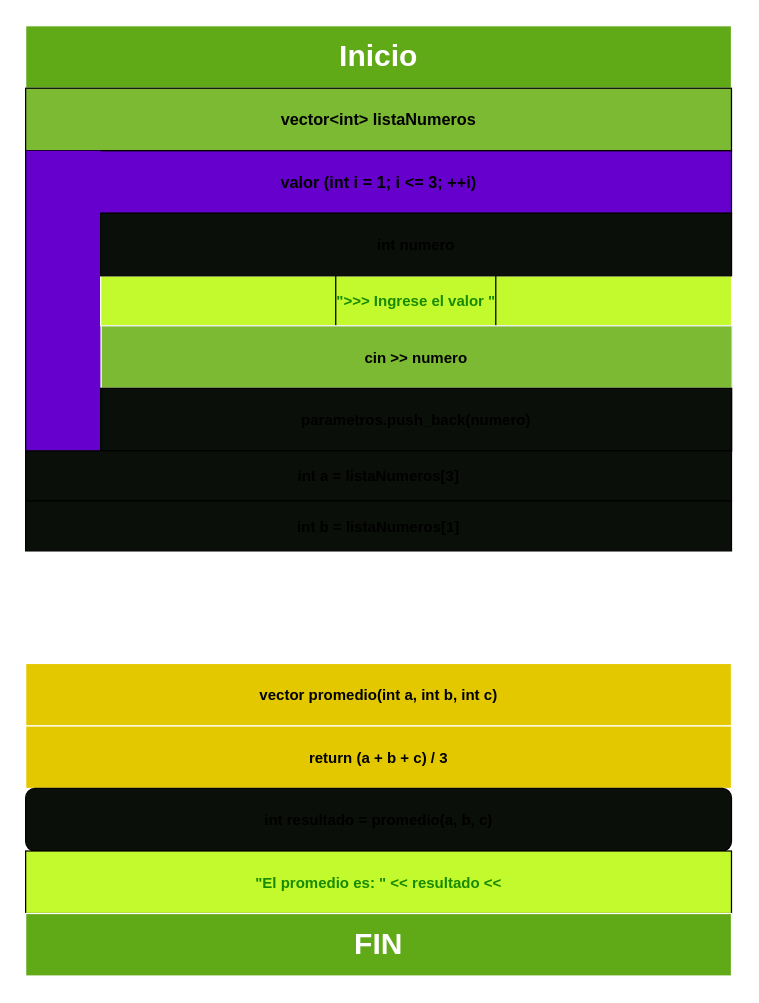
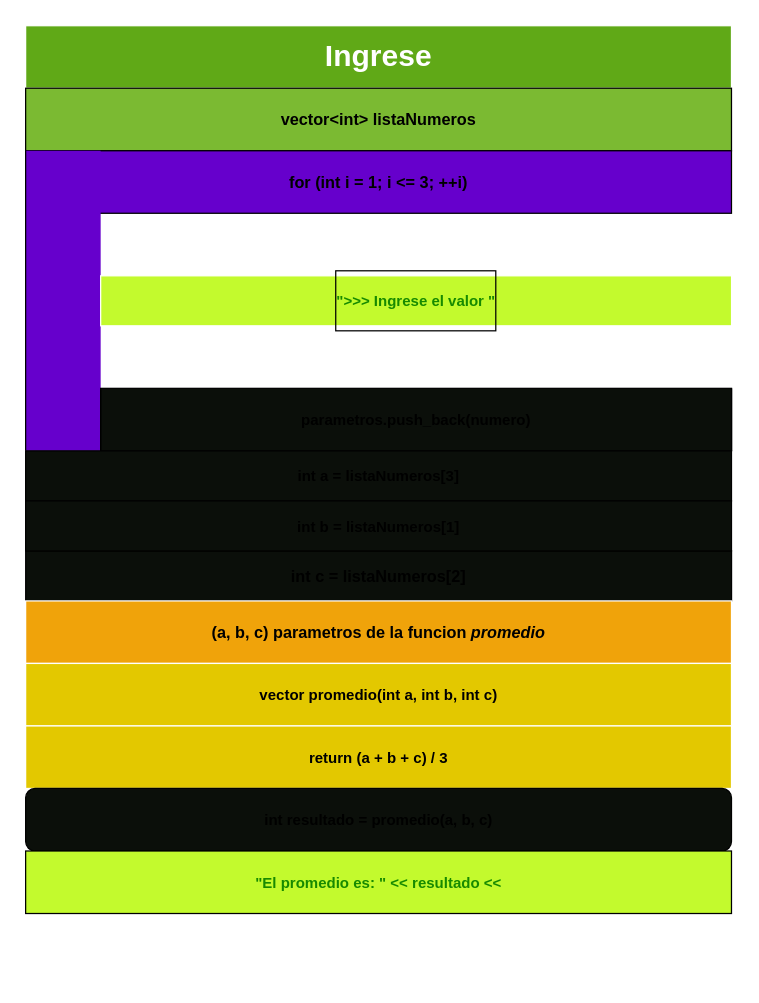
(379, 57) -> (379, 57)
(379, 182) -> (379, 182)
(416, 244) -> none
(417, 357) -> none
none -> (379, 576)
none -> (378, 632)
(378, 944) -> none
